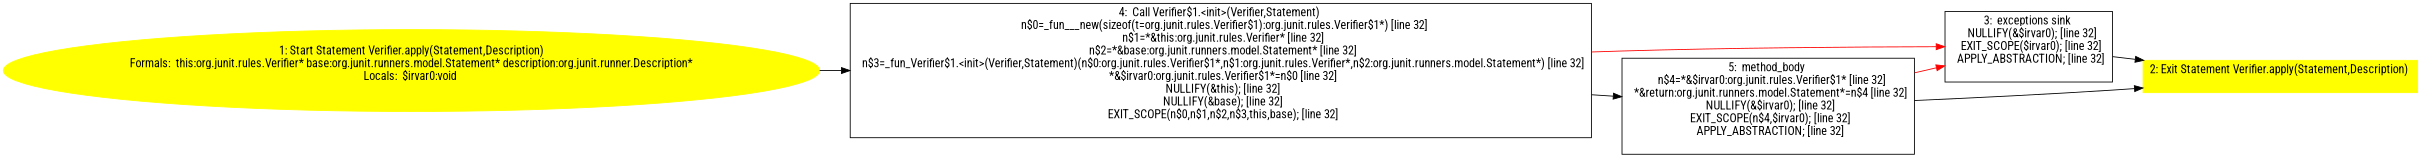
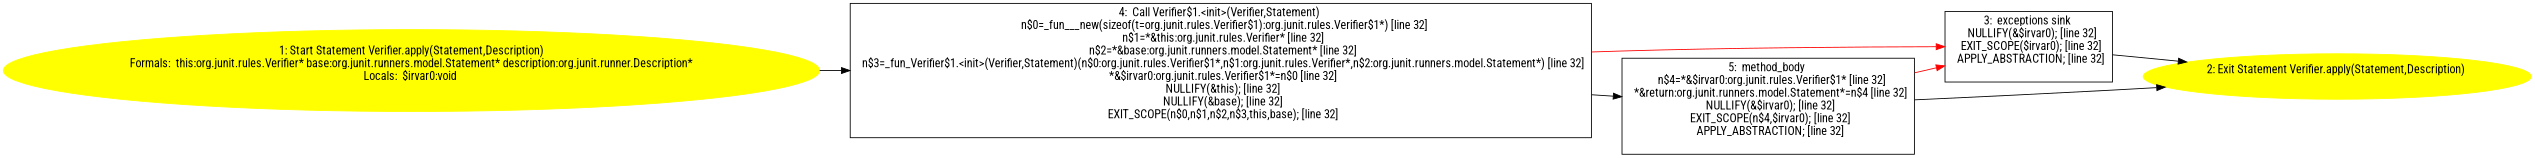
(2280, 77) -> (2337, 77)
